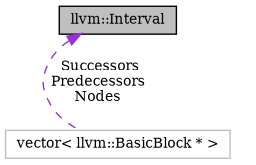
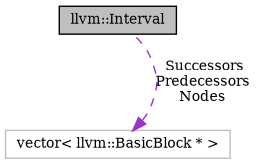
(44, 89) -> (156, 75)
